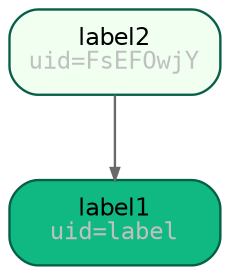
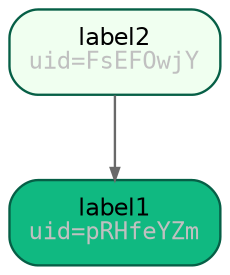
(115, 232) -> (115, 232)
